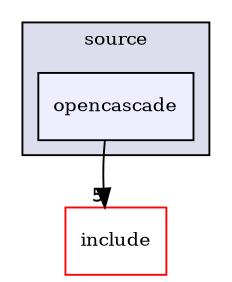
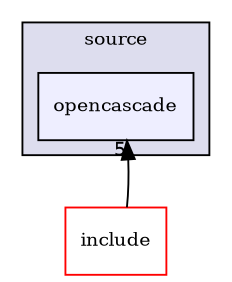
(103, 167) -> (128, 183)
